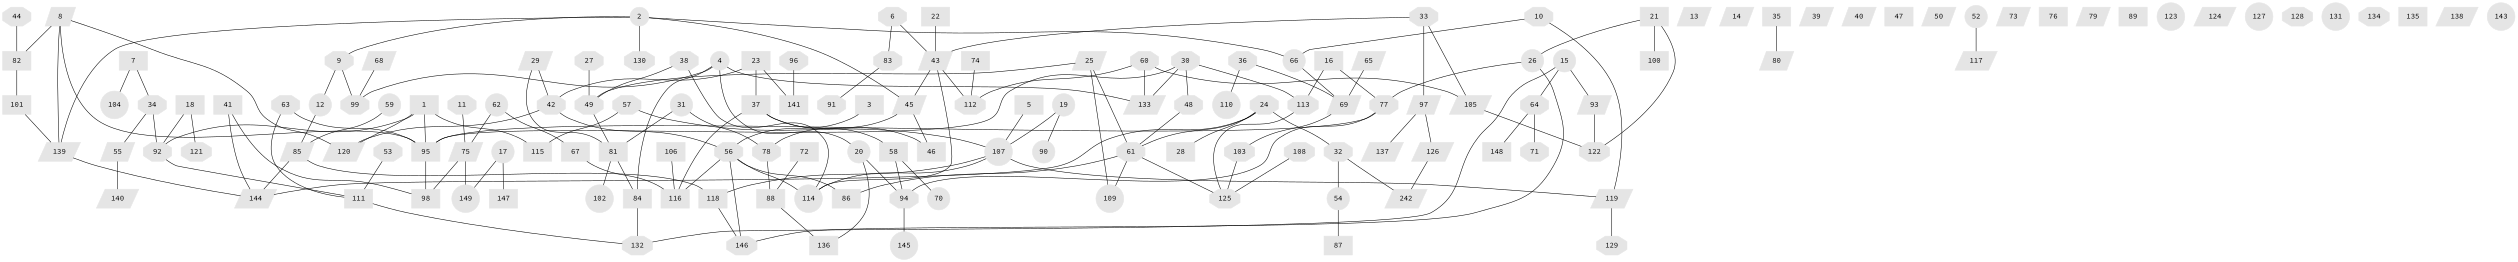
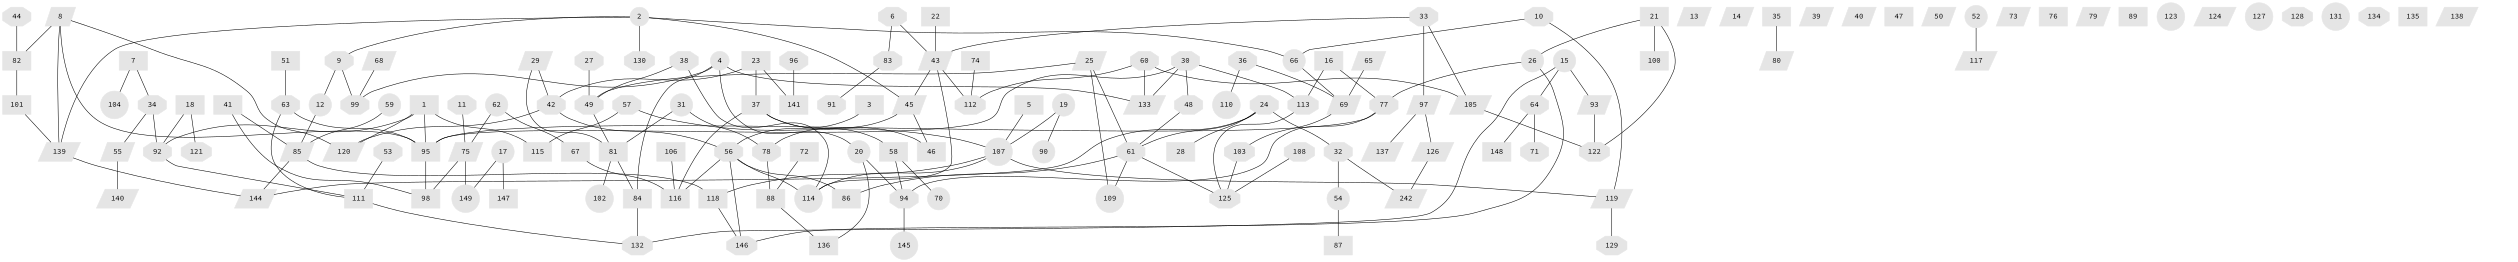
(2501, 17) -> none
none -> (286, 61)
(235, 153) -> (264, 129)
